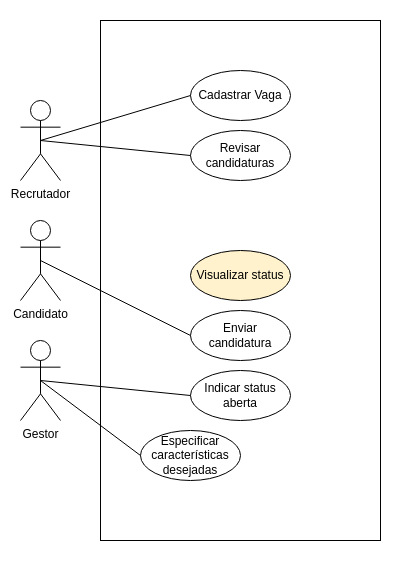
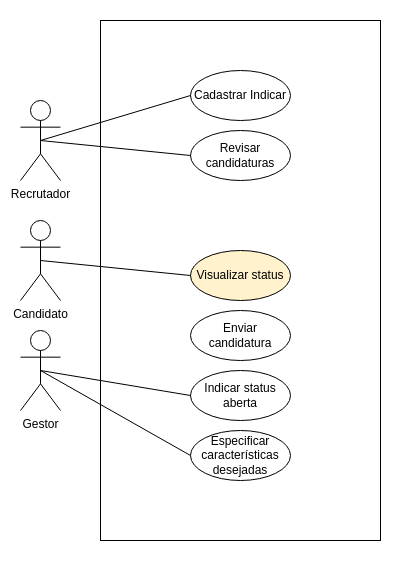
(241, 96) -> (241, 96)
none -> (118, 268)
(117, 299) -> none
(41, 381) -> (41, 371)
(191, 456) -> (241, 456)
